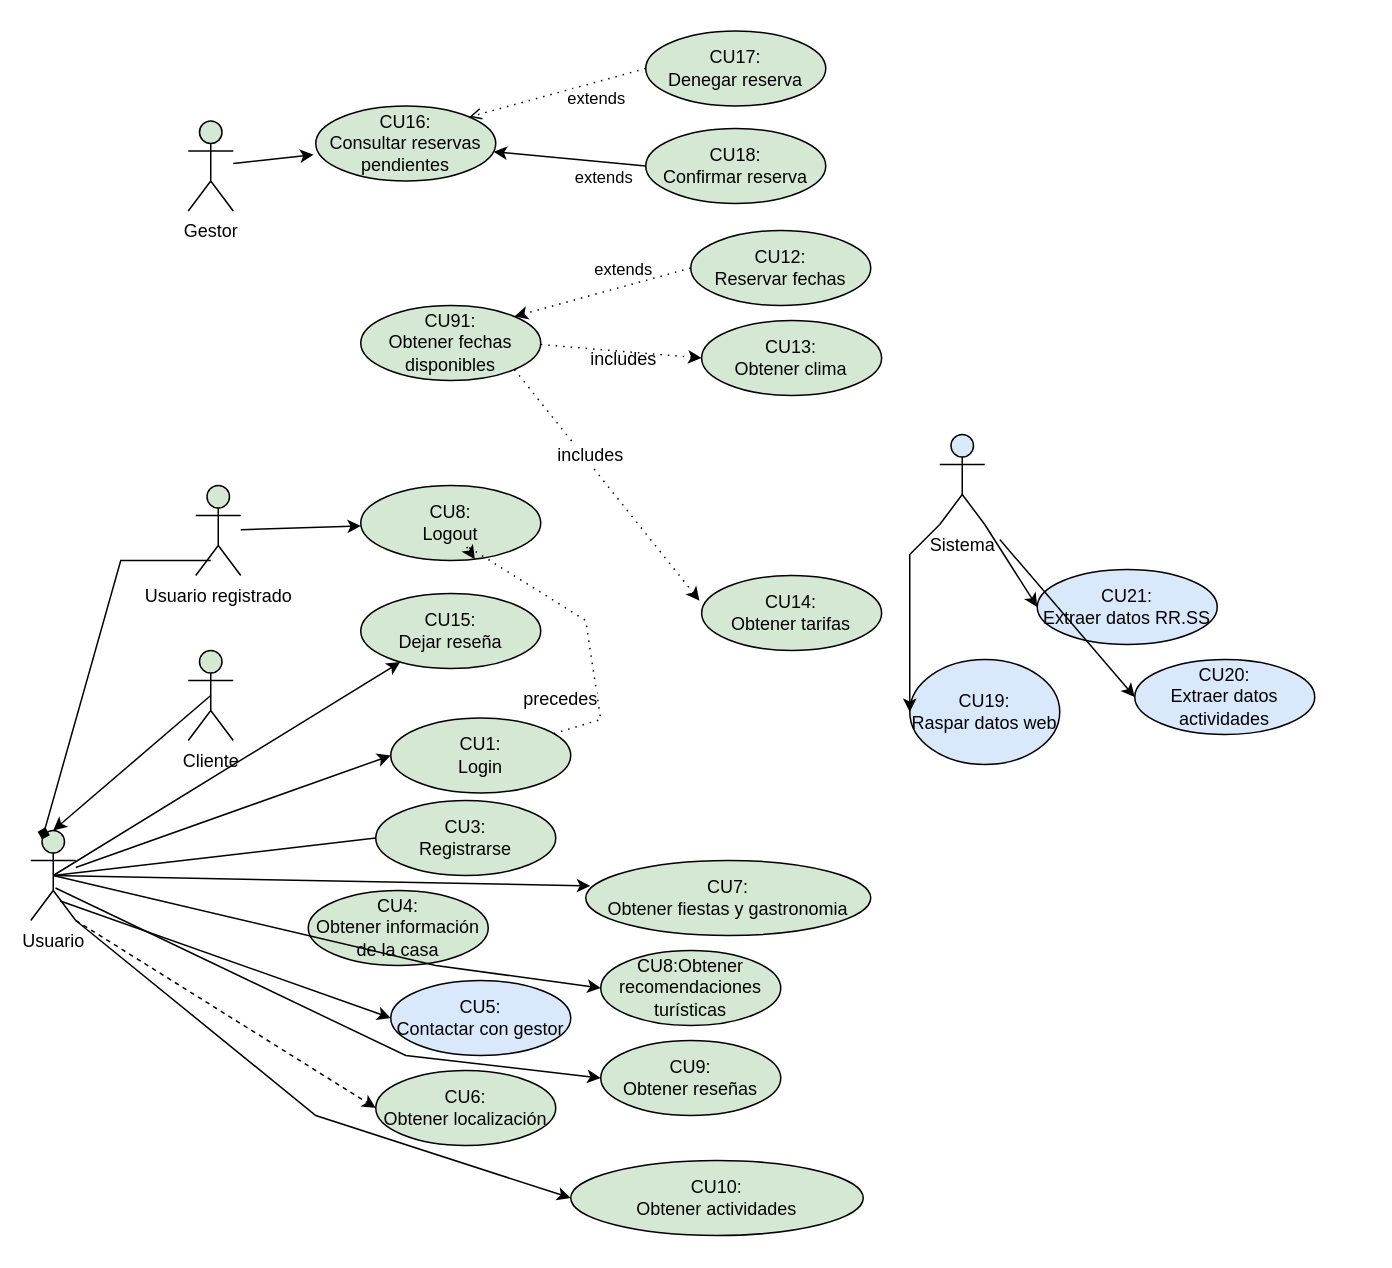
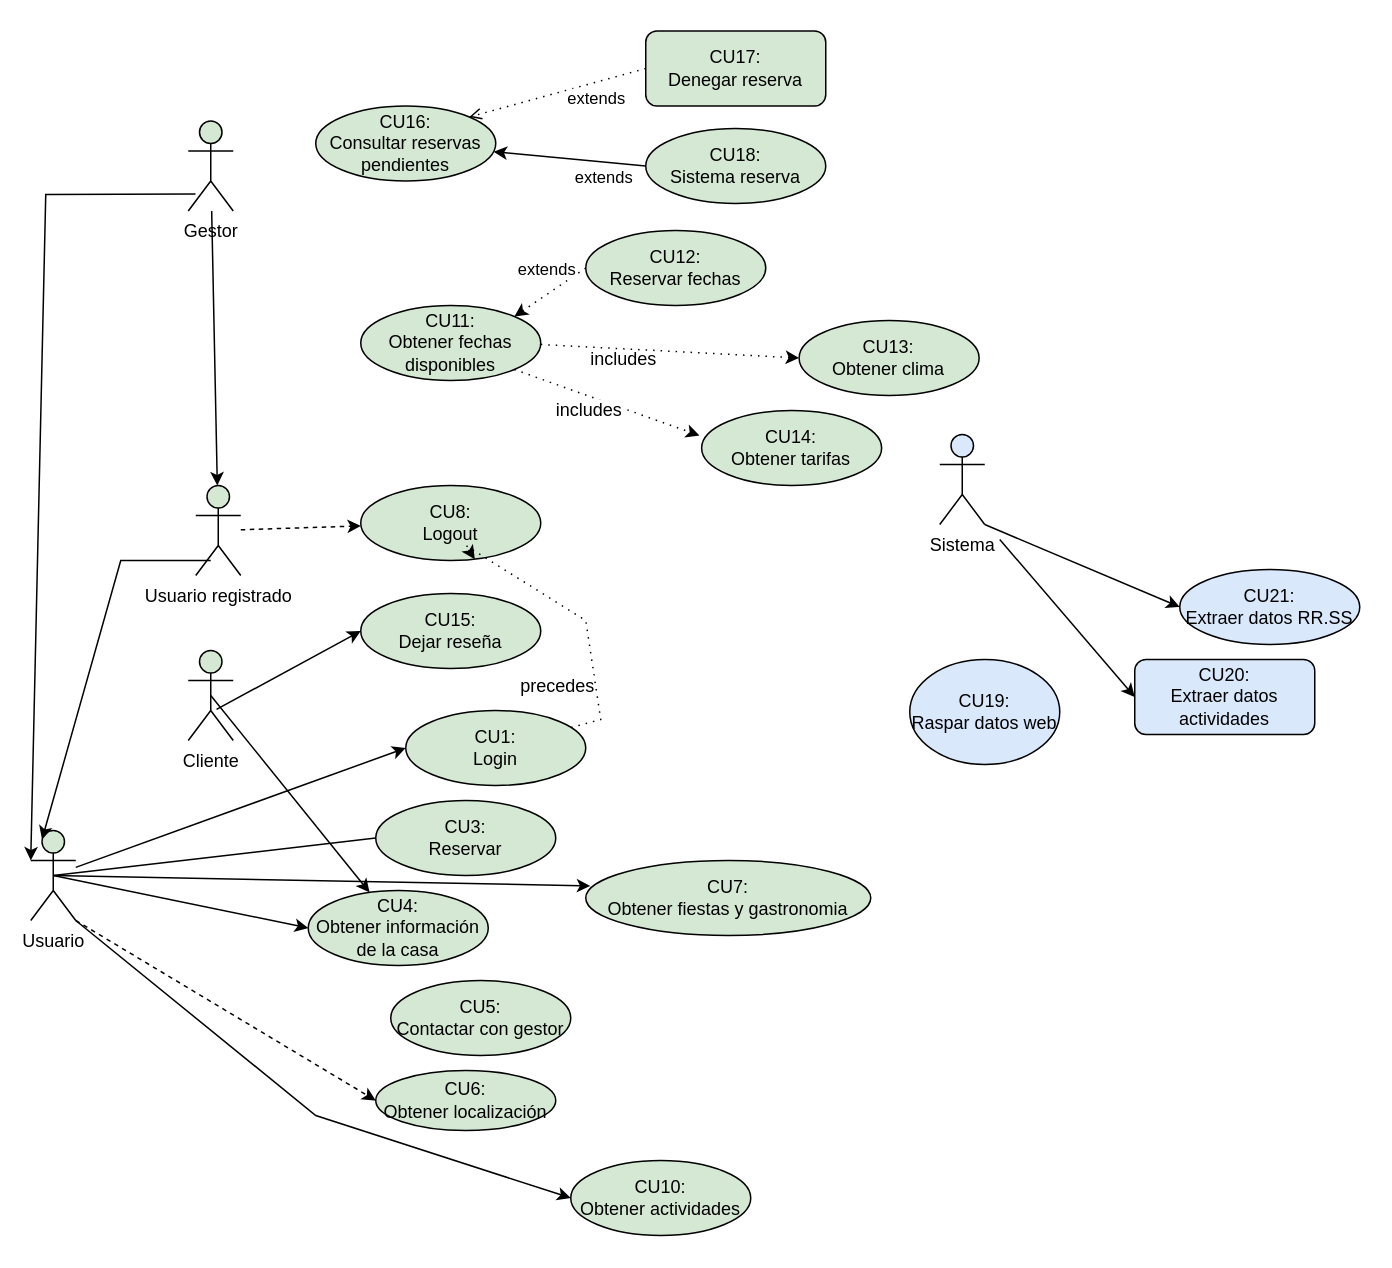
(736, 68) -> (736, 68)
(268, 159) -> (214, 343)
(736, 166) -> (736, 166)
(781, 268) -> (676, 268)
(451, 343) -> (451, 343)
(792, 358) -> (889, 358)
none -> (40, 447)
(296, 528) -> (296, 528)
(1127, 607) -> (1270, 607)
(910, 608) -> none
(792, 613) -> (792, 448)
none -> (284, 672)
(1225, 697) -> (1225, 697)
(481, 755) -> (496, 748)
(134, 761) -> (289, 793)
(235, 763) -> (193, 904)
(45, 827) -> (45, 828)
(466, 838) -> (466, 838)
(347, 944) -> none
(271, 975) -> none
(691, 988) -> none
(481, 1018) -> (481, 1018)
(365, 1036) -> none
(691, 1078) -> none
(466, 1108) -> (466, 1100)
(717, 1198) -> (661, 1198)
